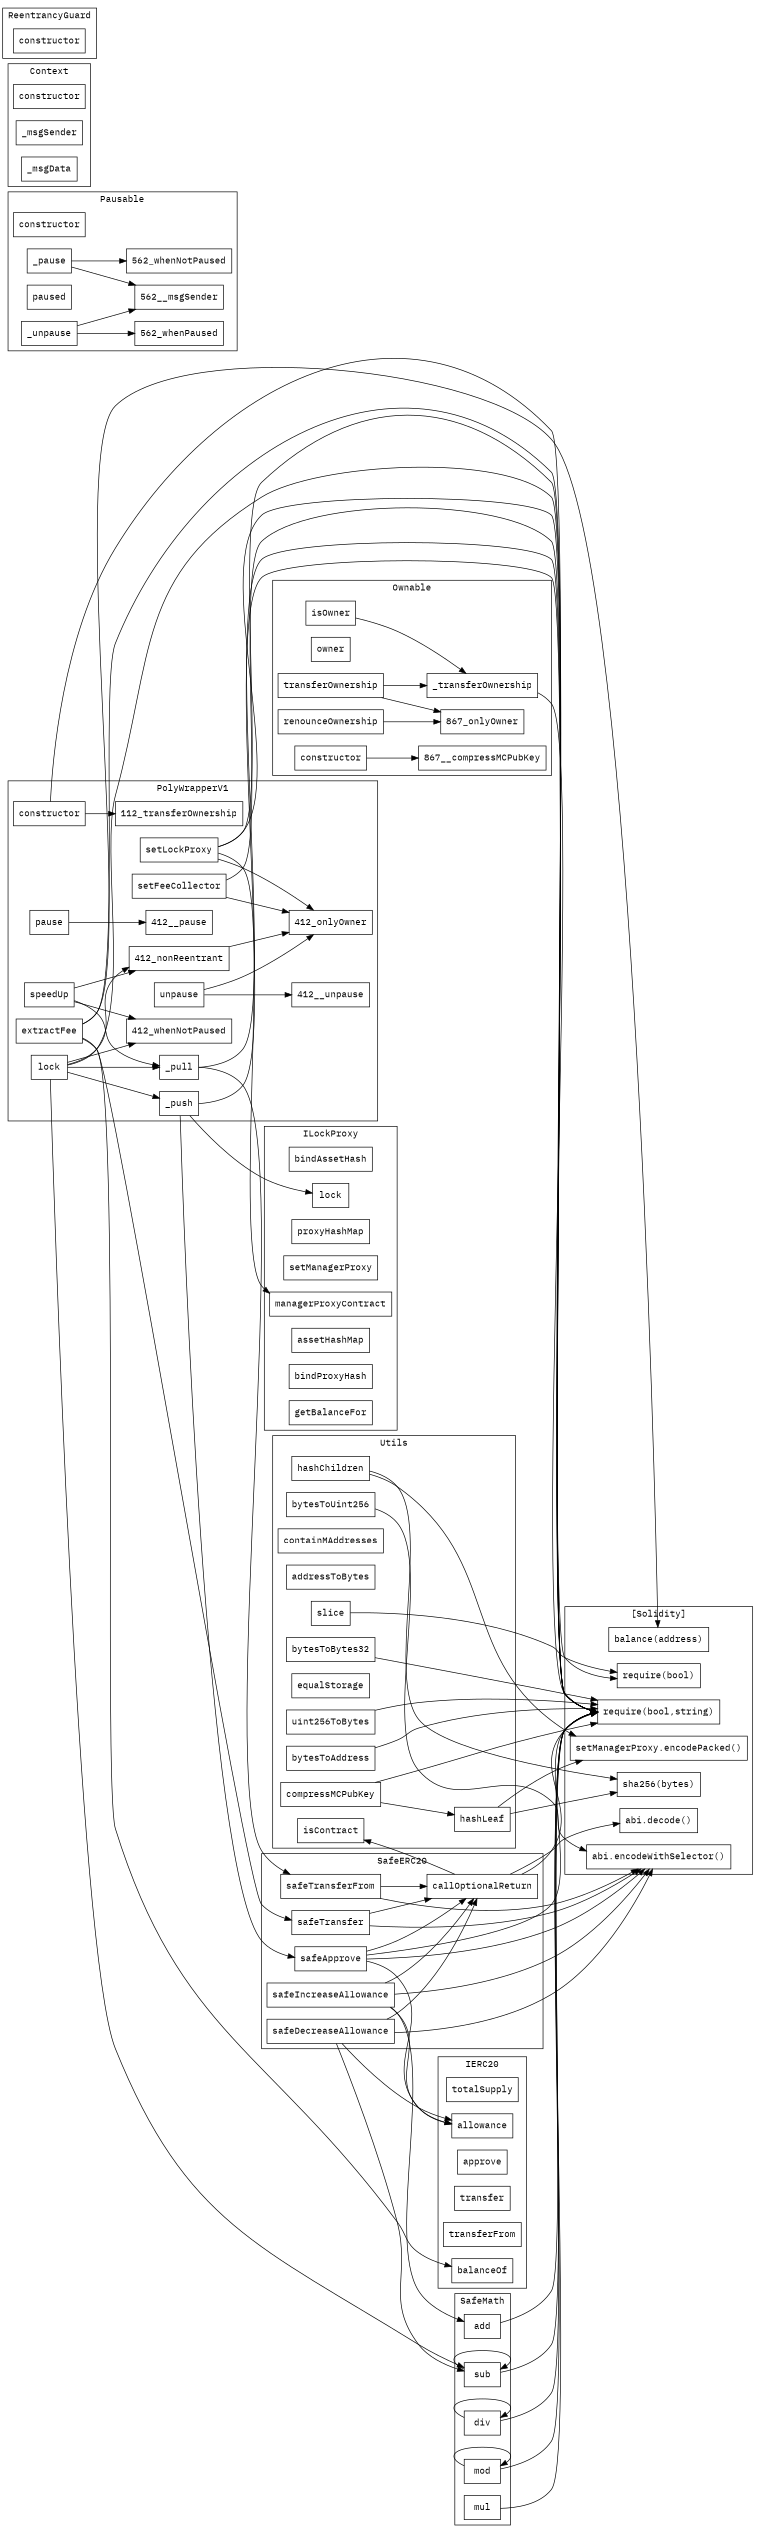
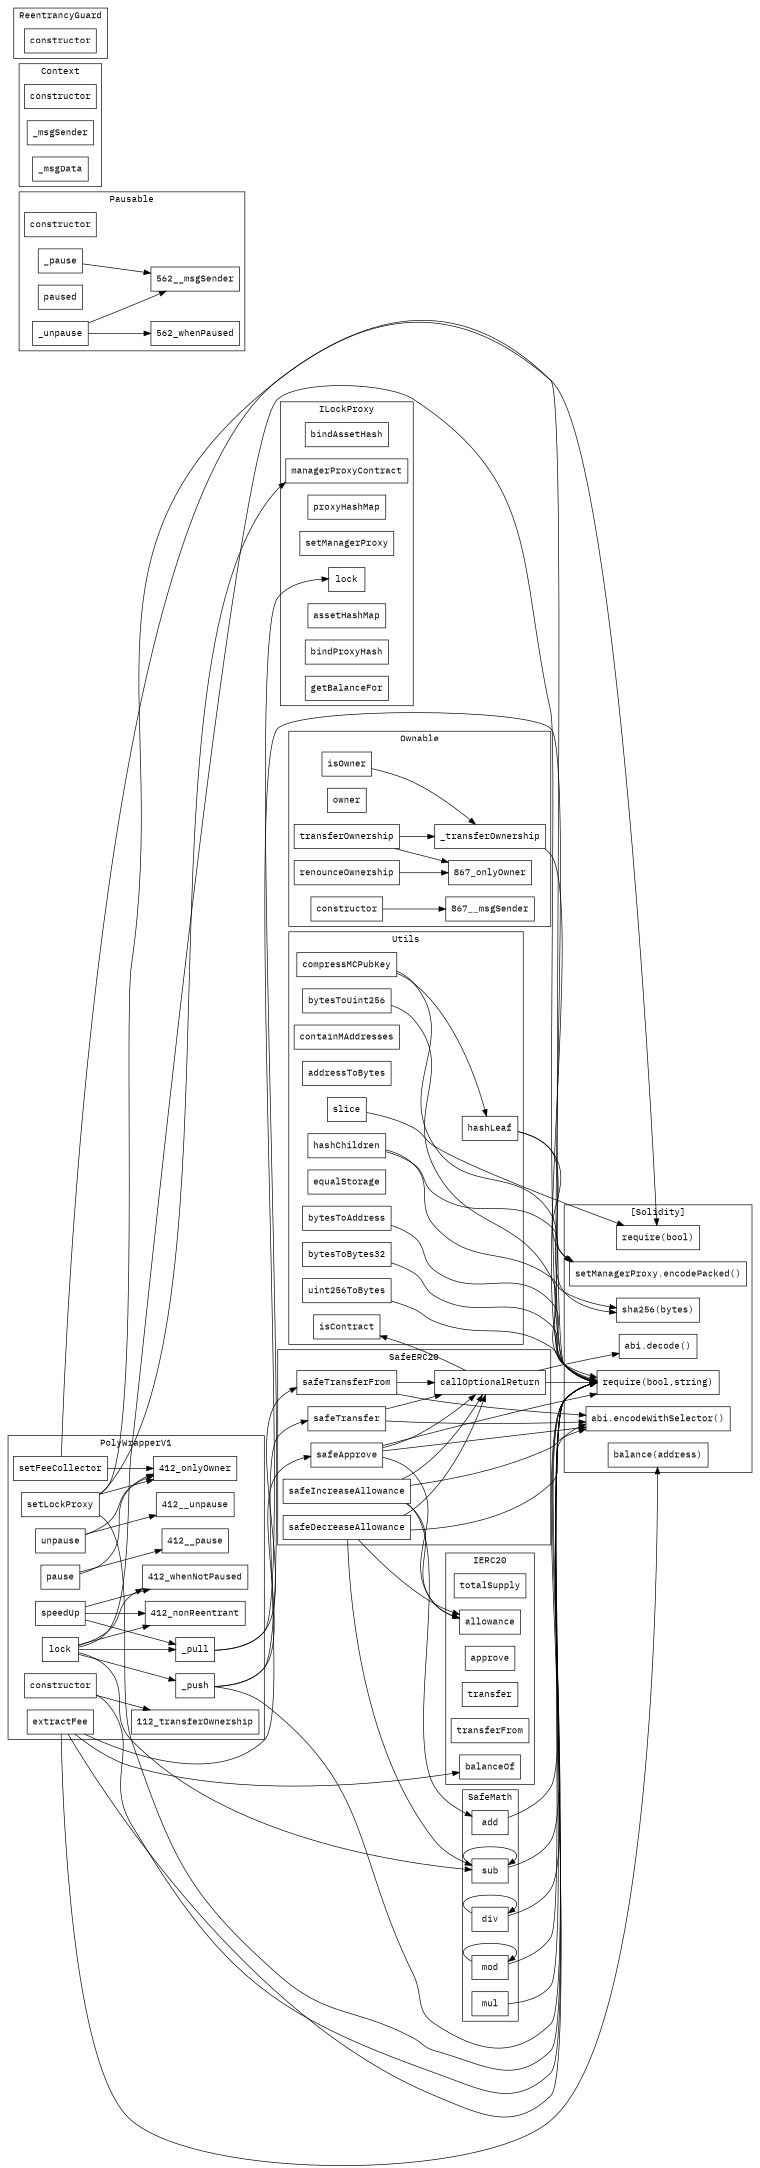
(179, 261) -> none
(482, 758) -> (490, 909)
(258, 940) -> (119, 1532)
(405, 1722) -> (458, 1199)
